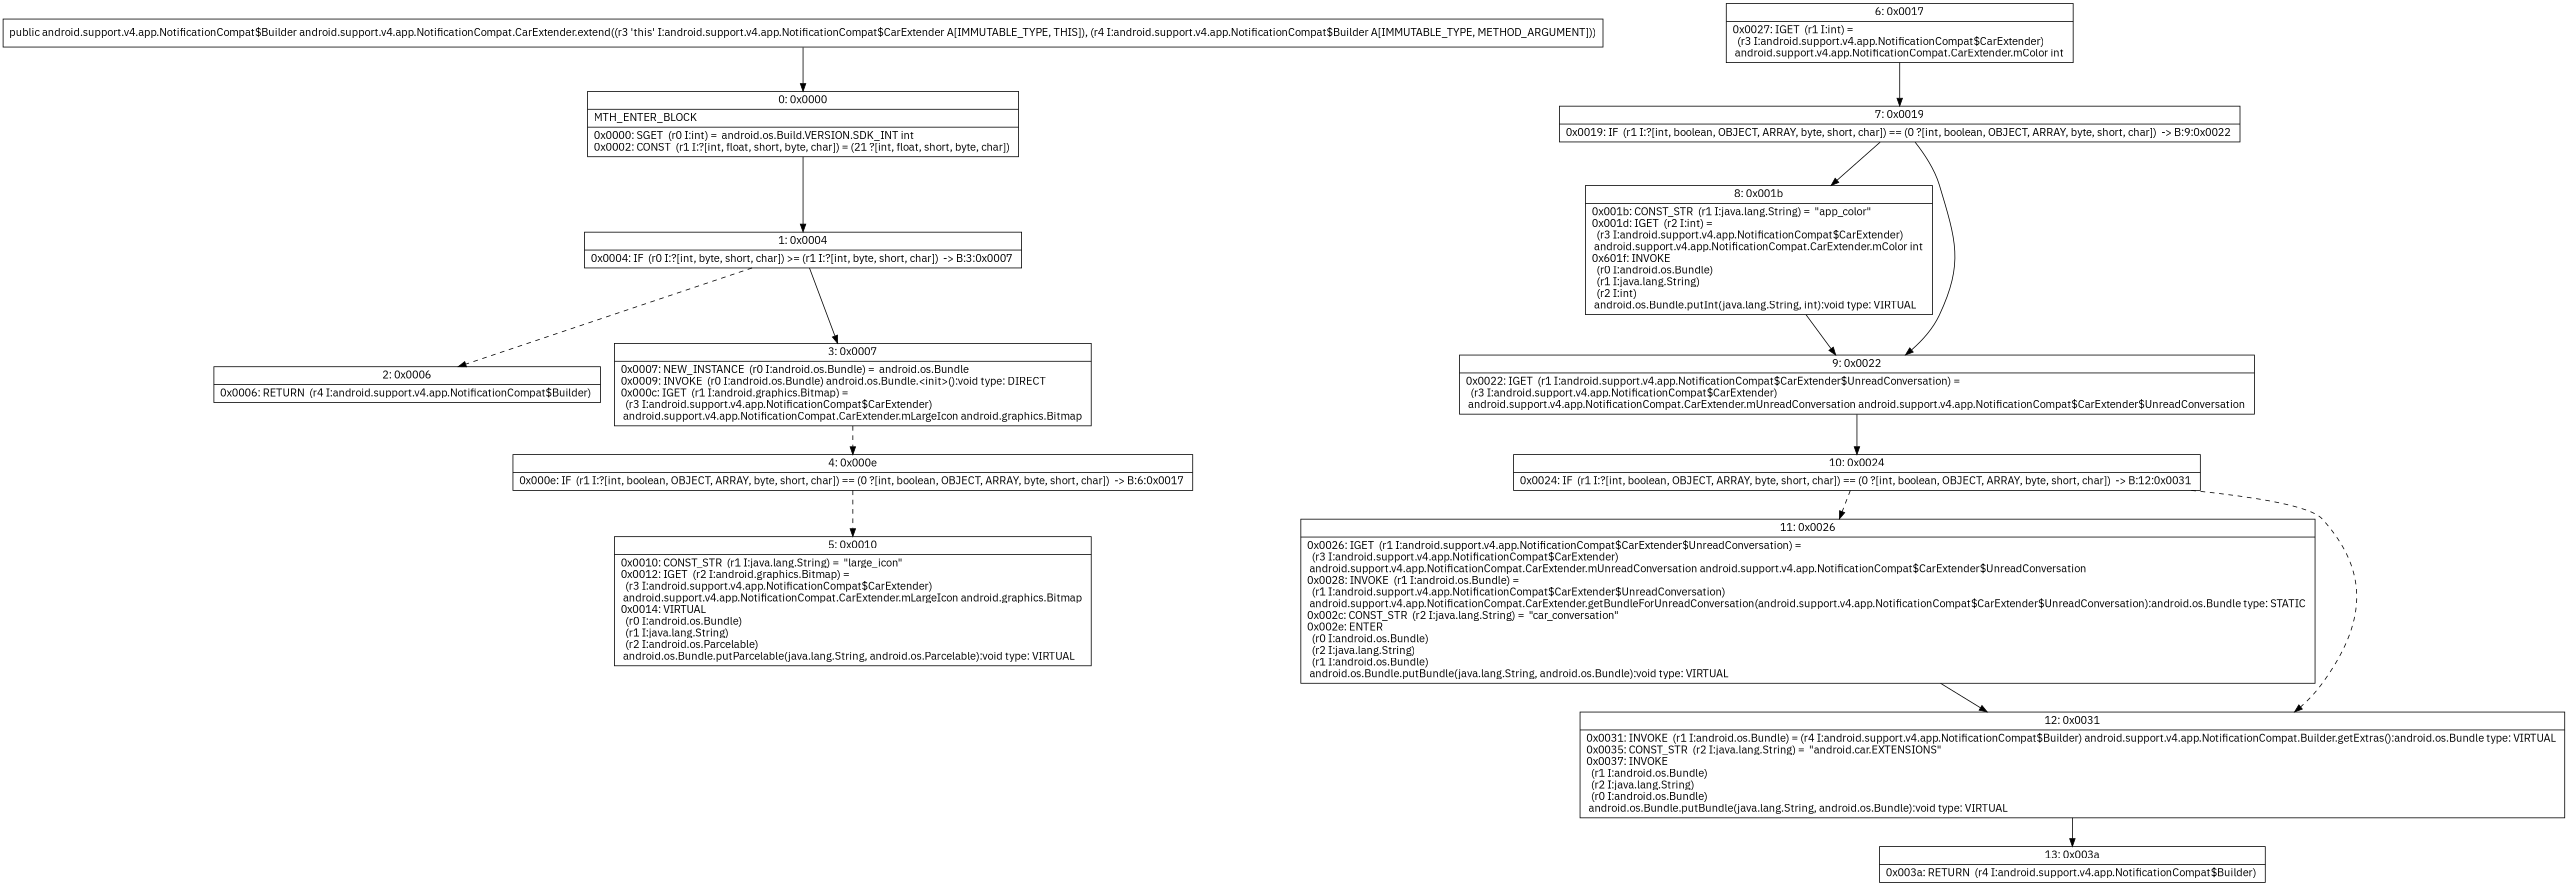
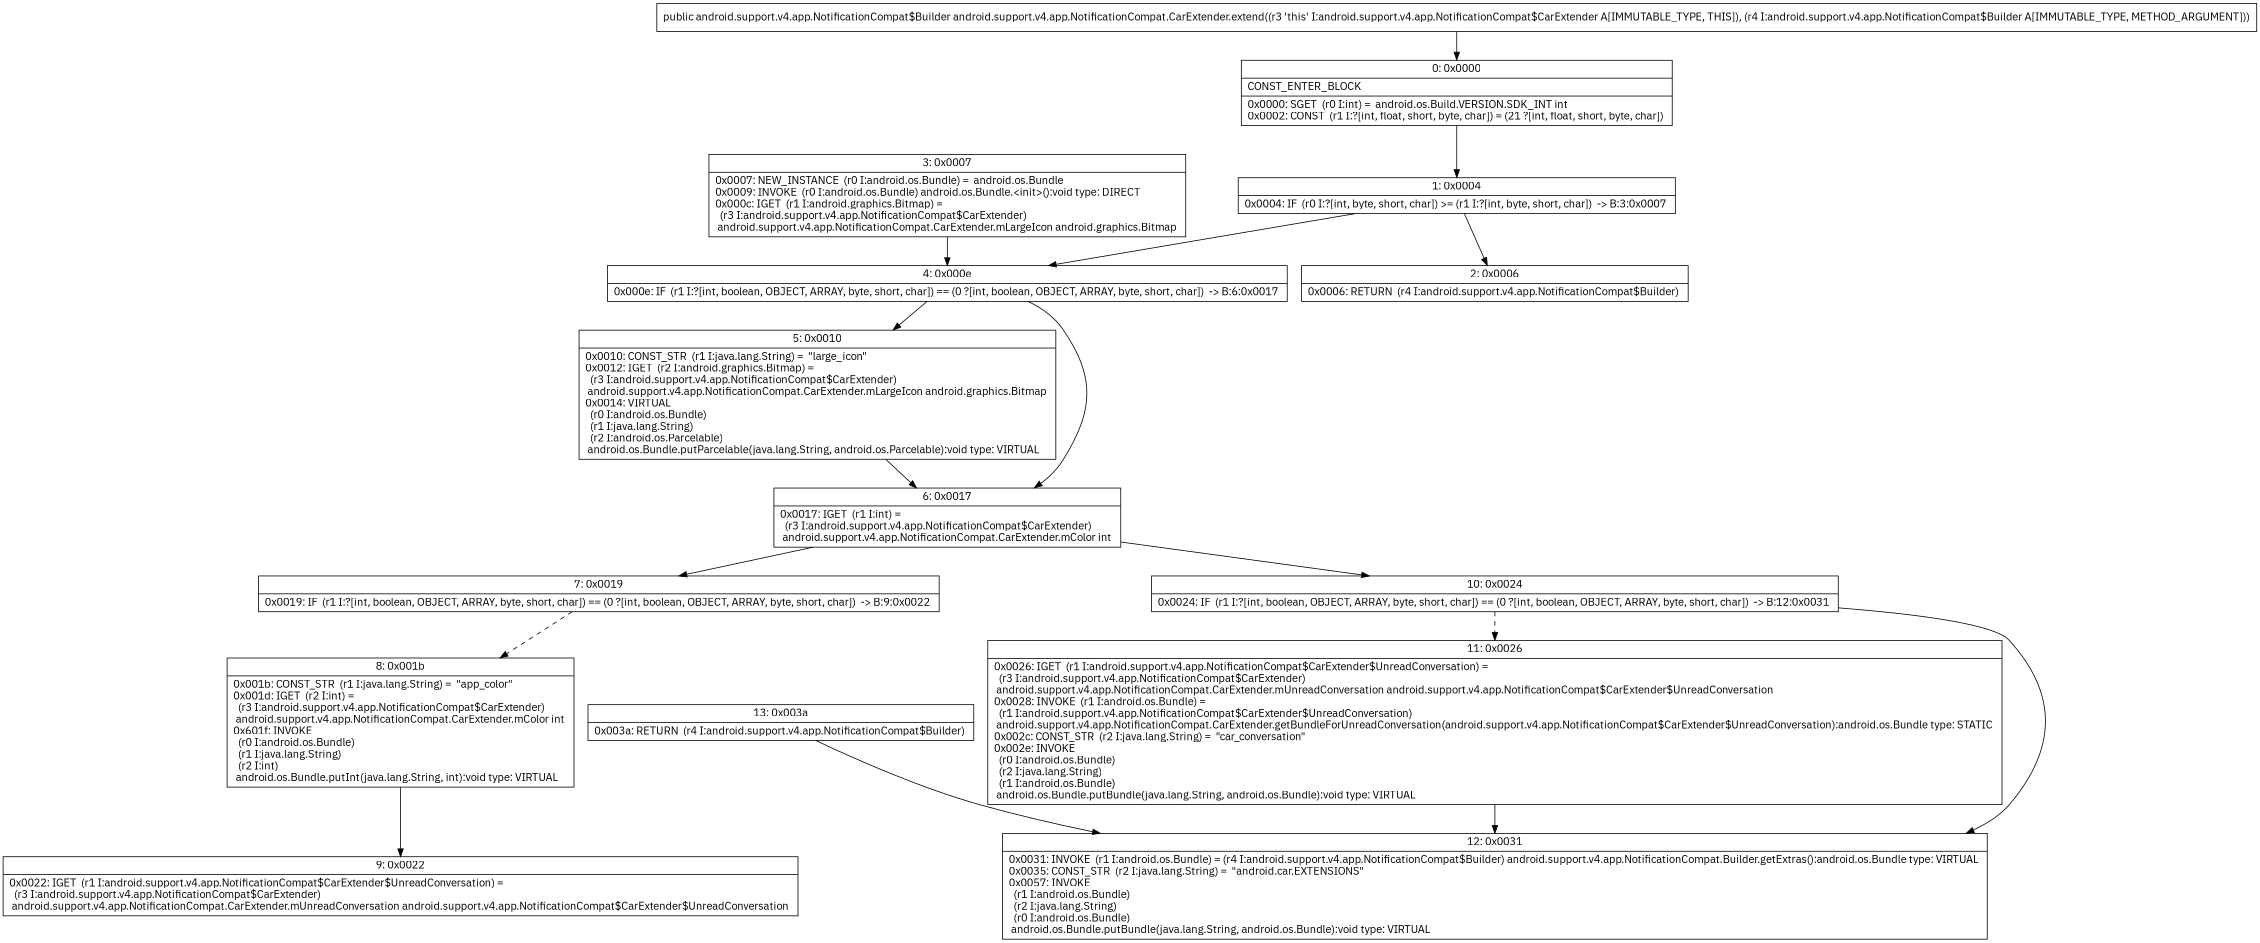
(1794, 30) -> (842, 514)
(646, 118) -> (1305, 87)
(1859, 161) -> (540, 633)
(1954, 248) -> none
(822, 302) -> (1206, 239)
(609, 316) -> (1474, 236)
none -> (1086, 388)
(1857, 430) -> (1241, 558)
(853, 436) -> (947, 247)
none -> (898, 471)
(853, 509) -> (913, 313)
(2345, 551) -> (2025, 661)
(1348, 627) -> (1037, 749)
(1630, 762) -> (1052, 883)
(2072, 828) -> (951, 796)
